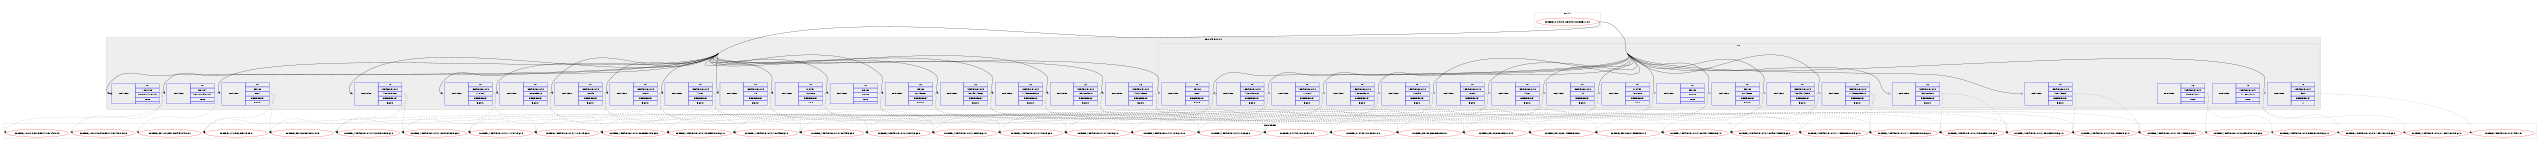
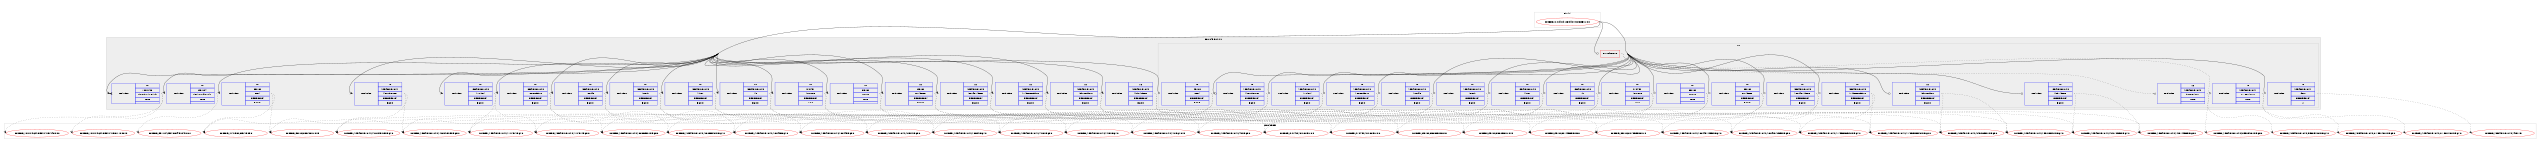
none -> (1610, 54)
(104, 133) -> (104, 133)
(1231, 133) -> (1231, 133)
